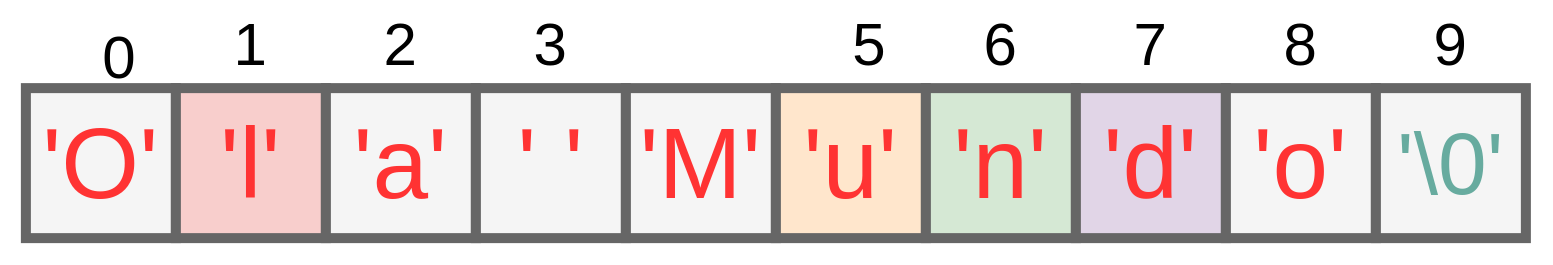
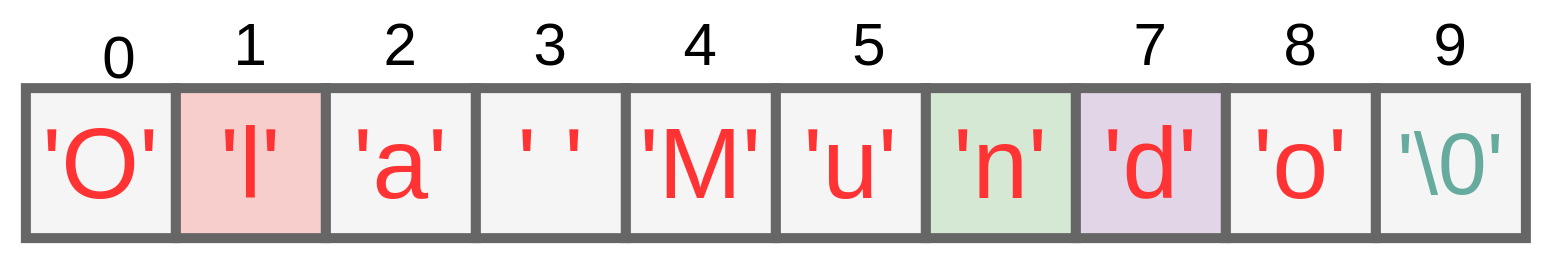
none -> (701, 44)
(1001, 44) -> none
(851, 163) -> (851, 163)
